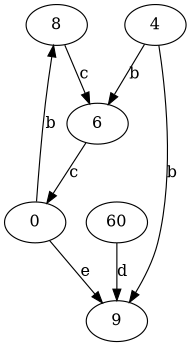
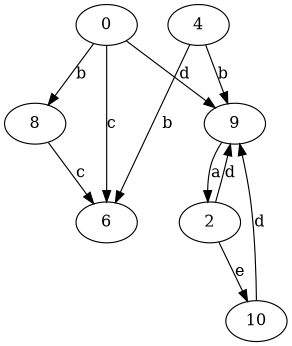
(69, 168) -> (107, 118)
(117, 222) -> (256, 321)
none -> (210, 222)
(86, 272) -> (185, 74)
